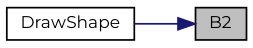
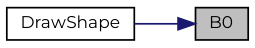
(221, 24) -> (222, 24)
